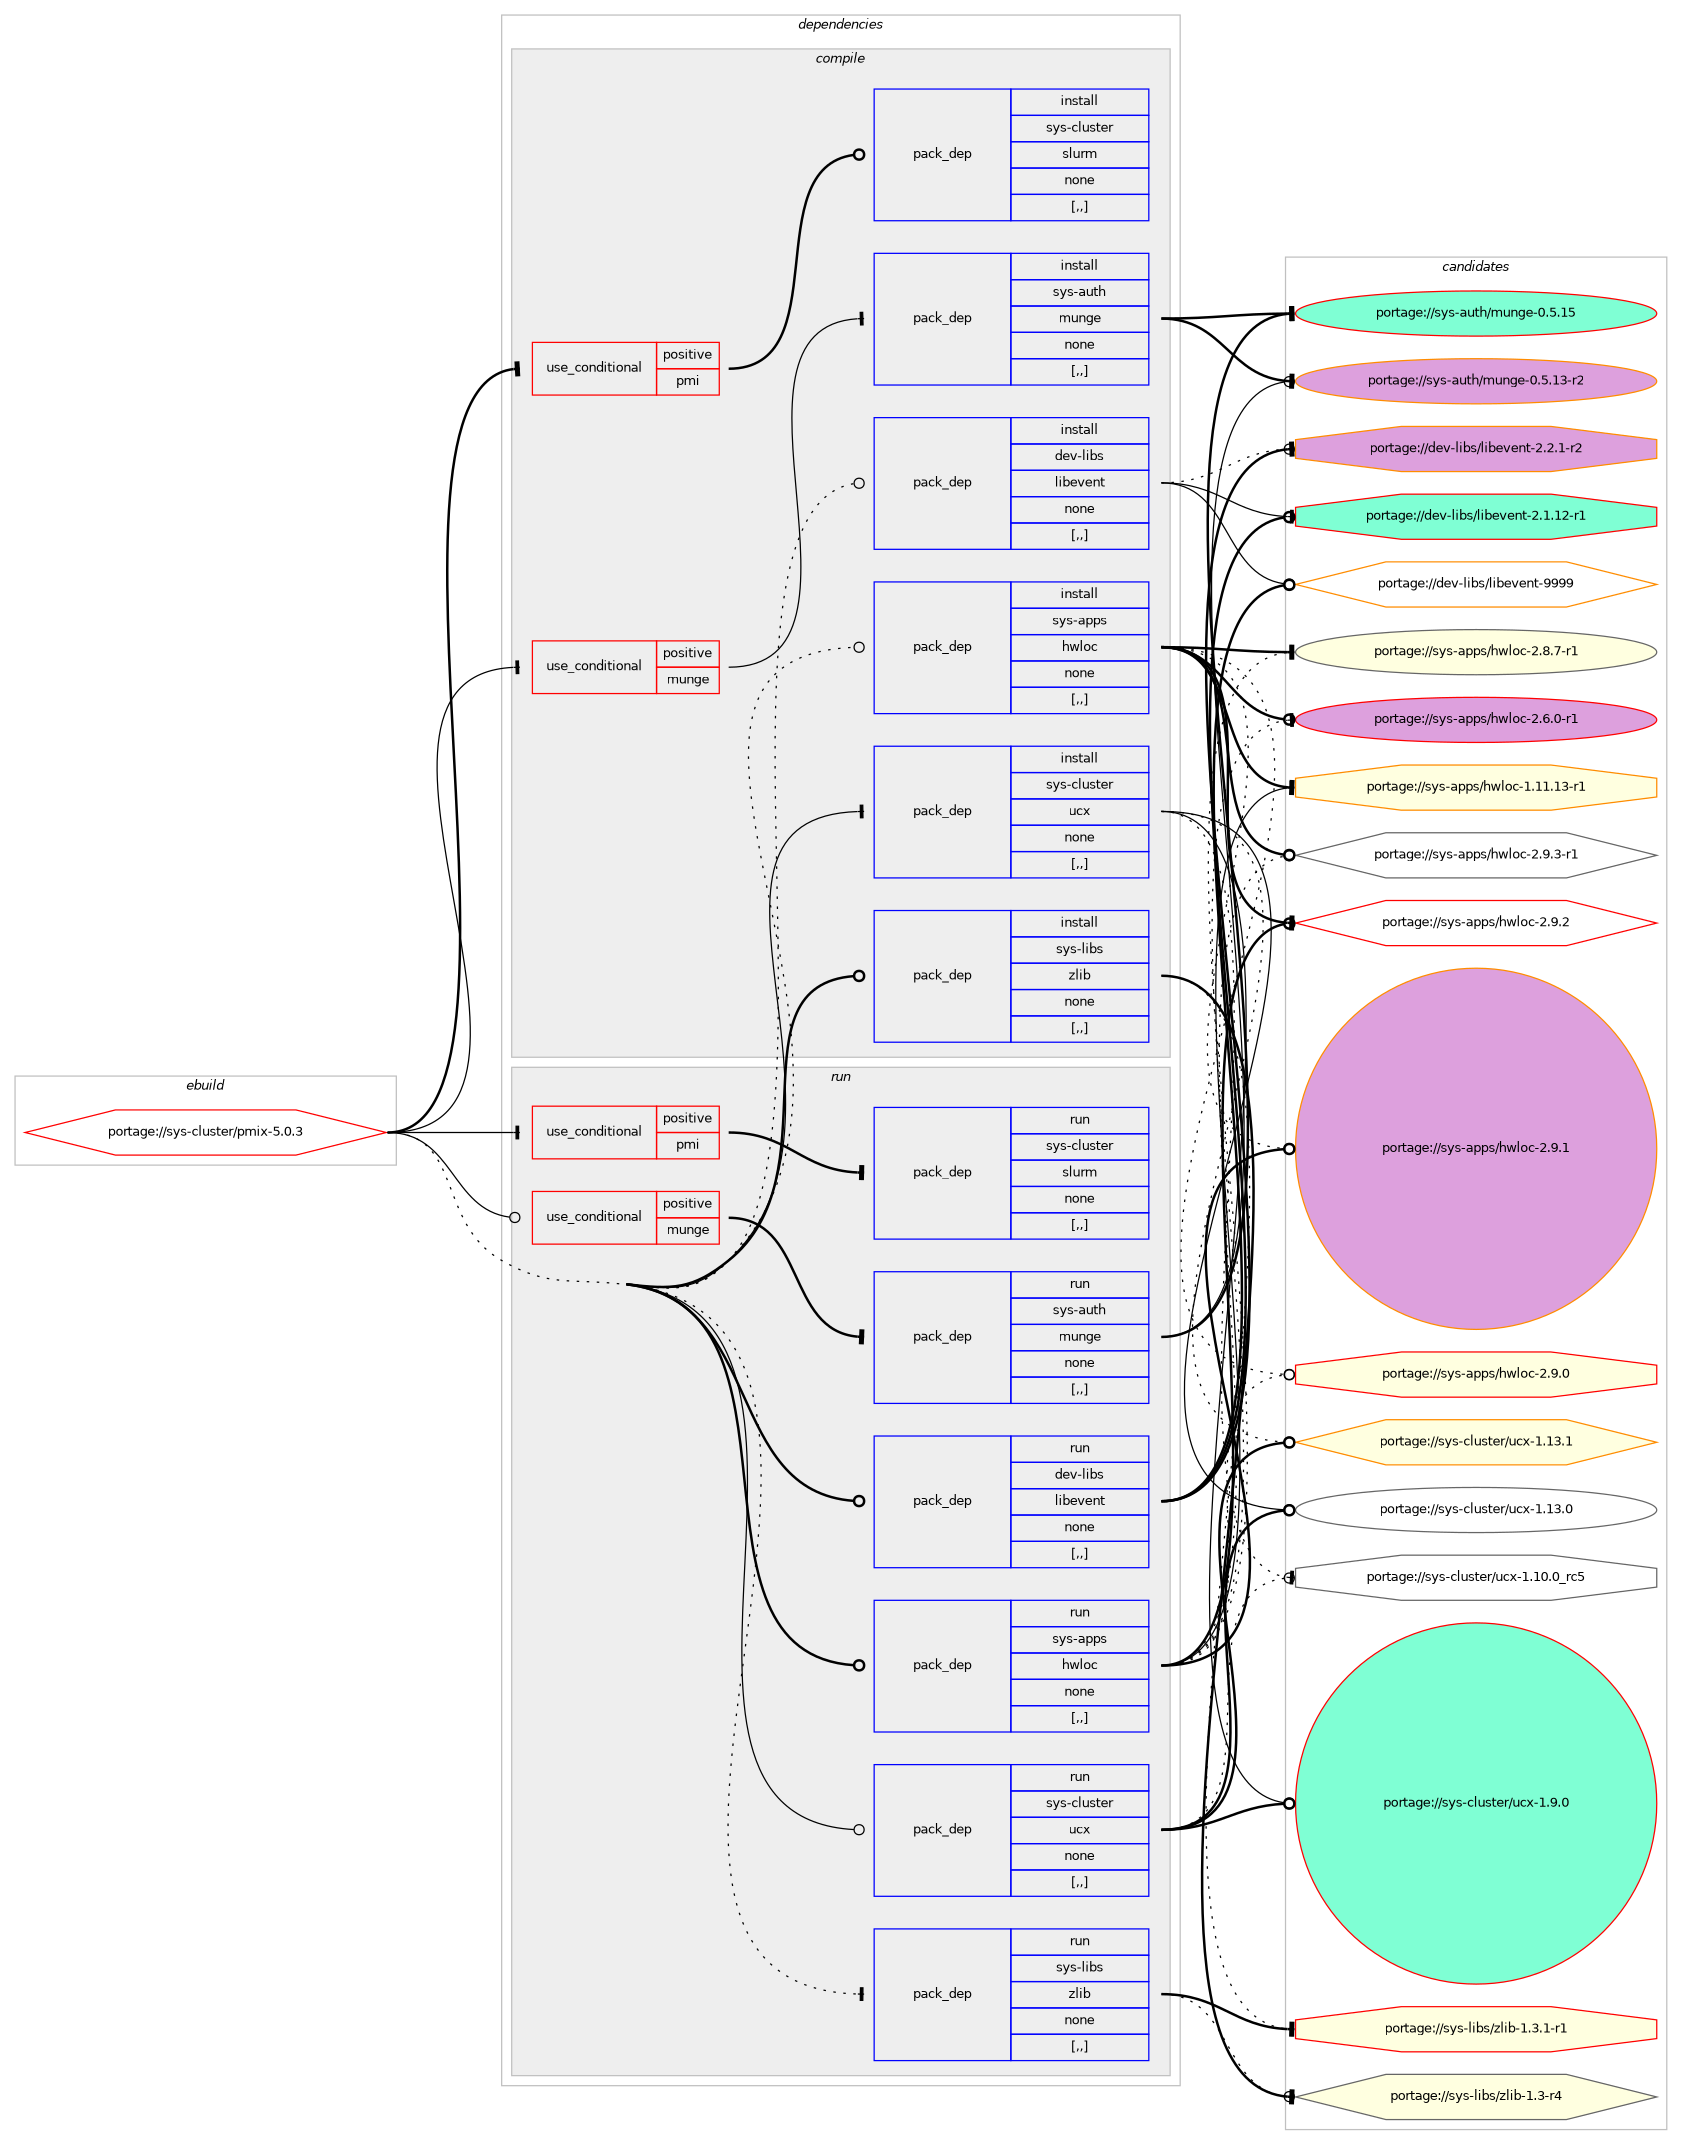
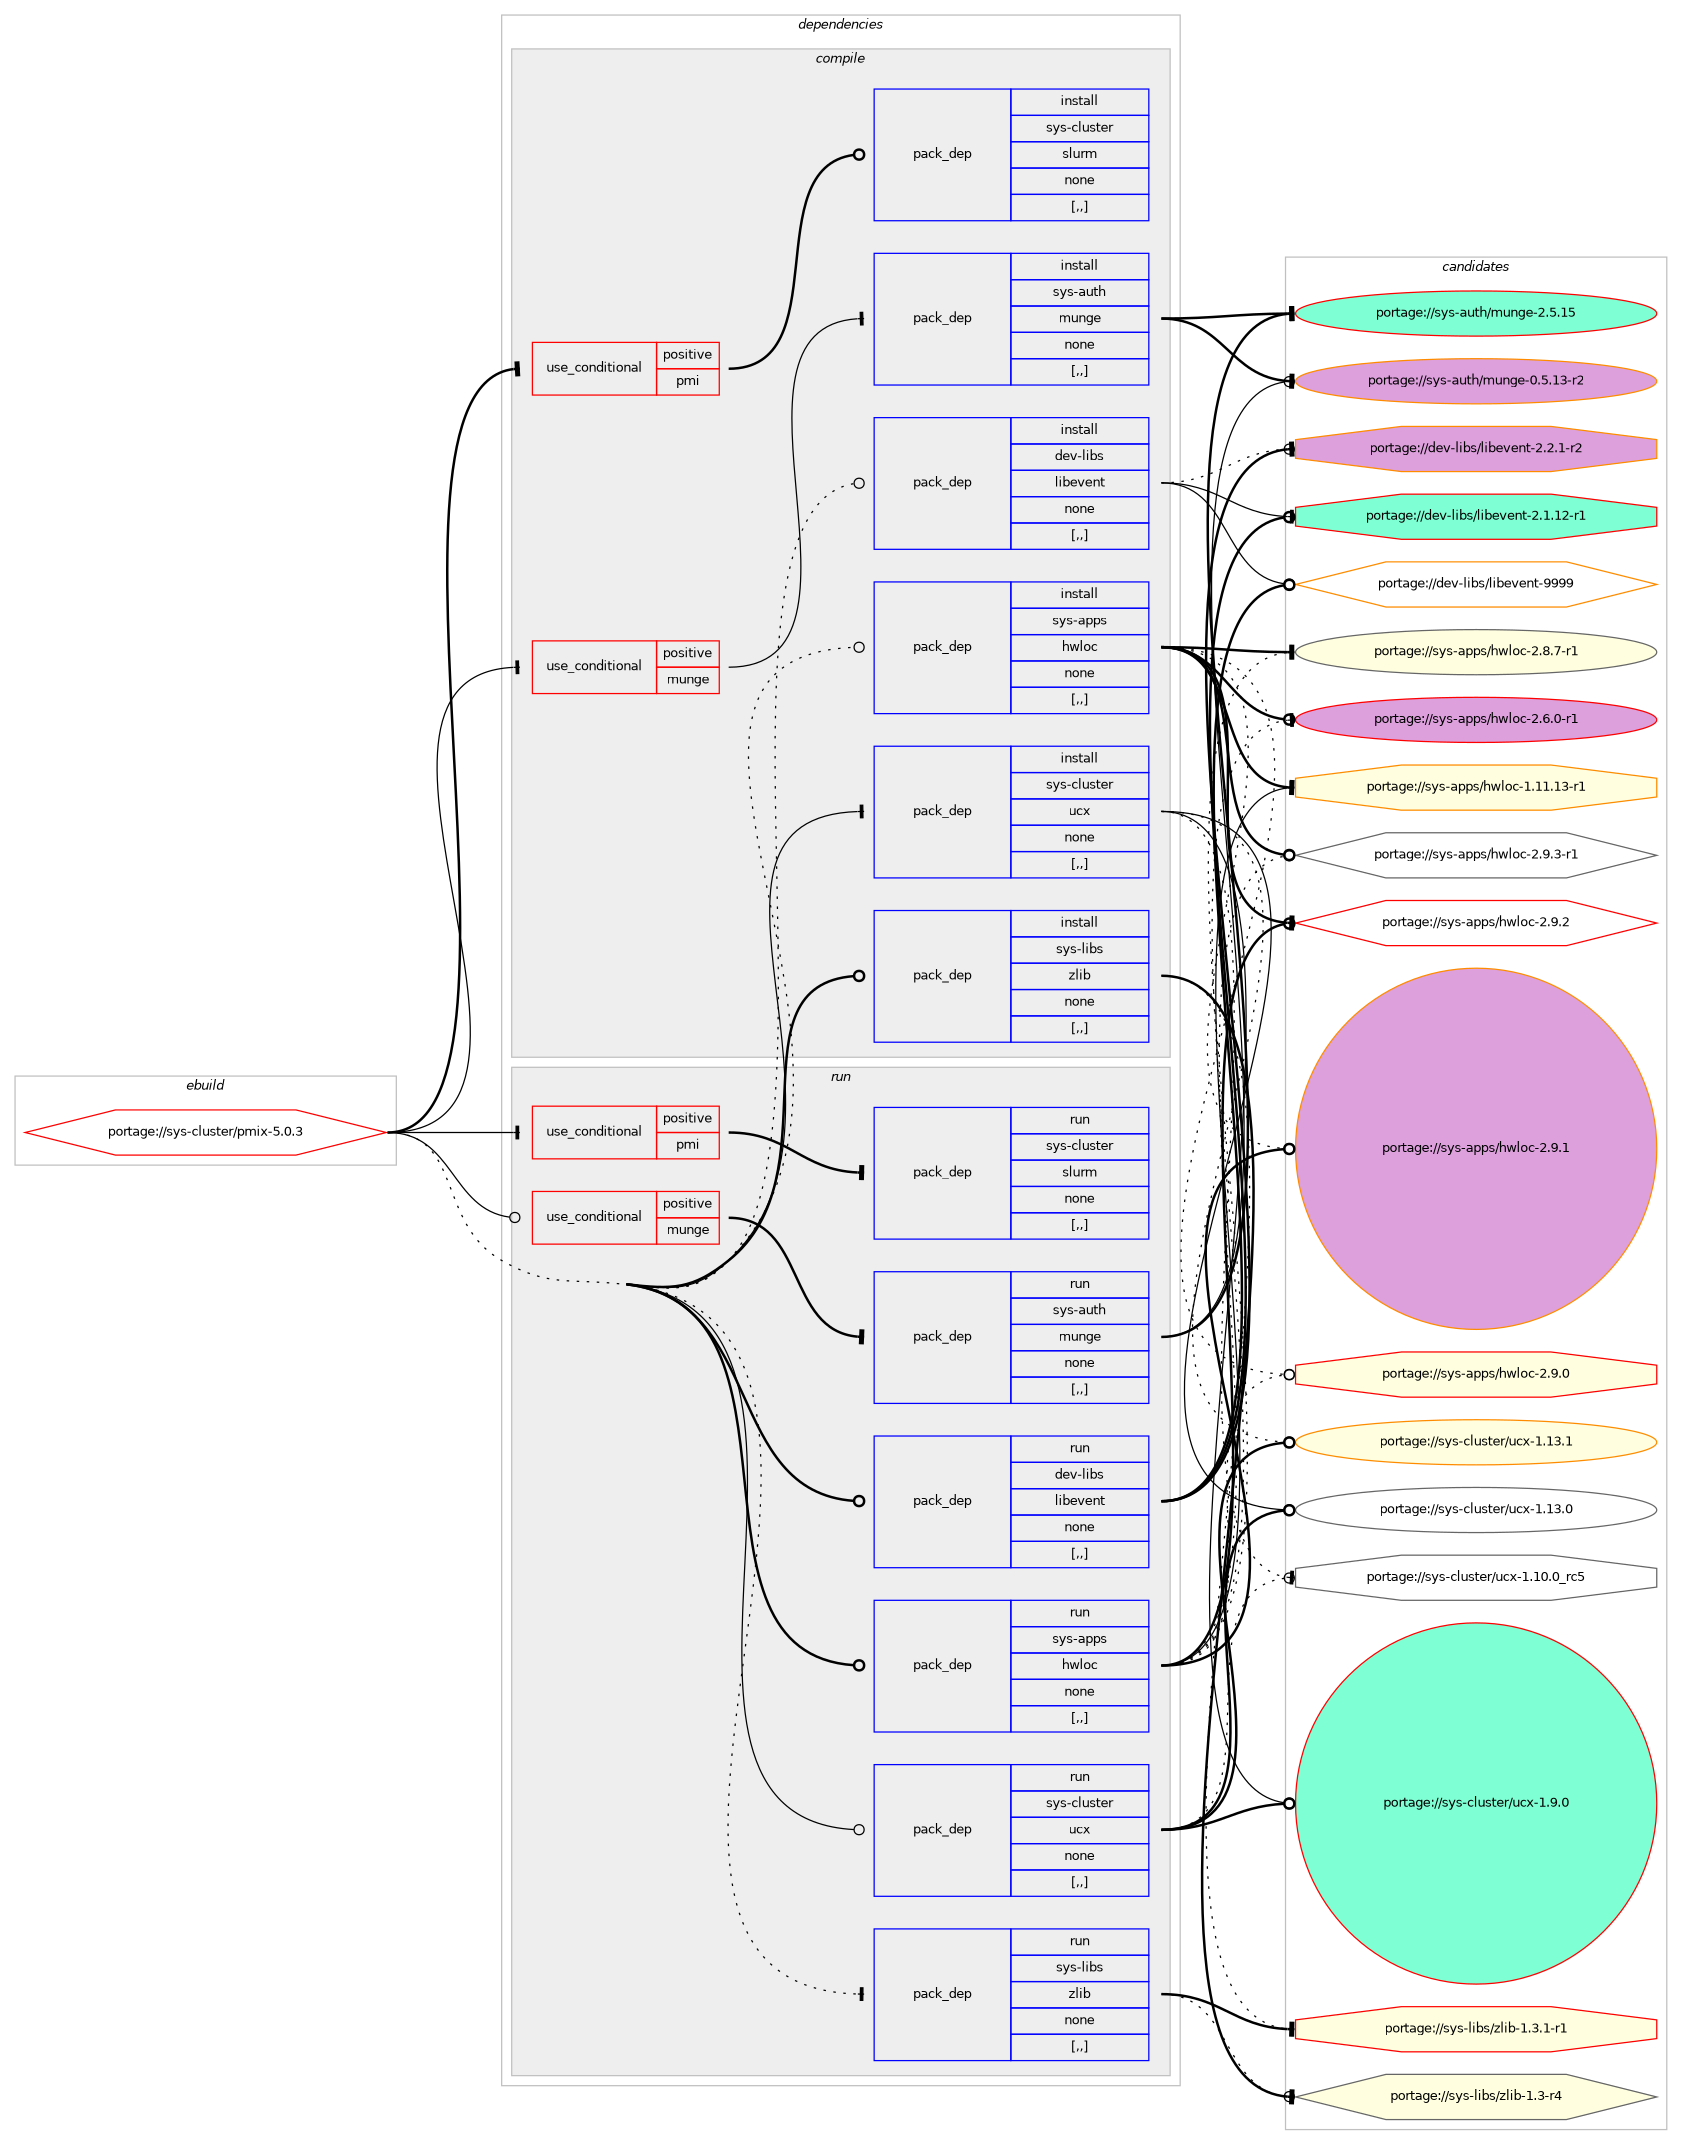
(1476, 314) -> (1476, 314)
(1476, 1442) -> (1476, 1442)
